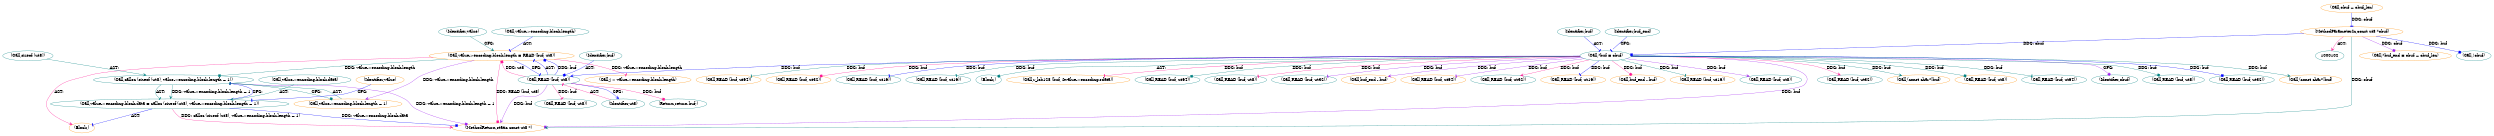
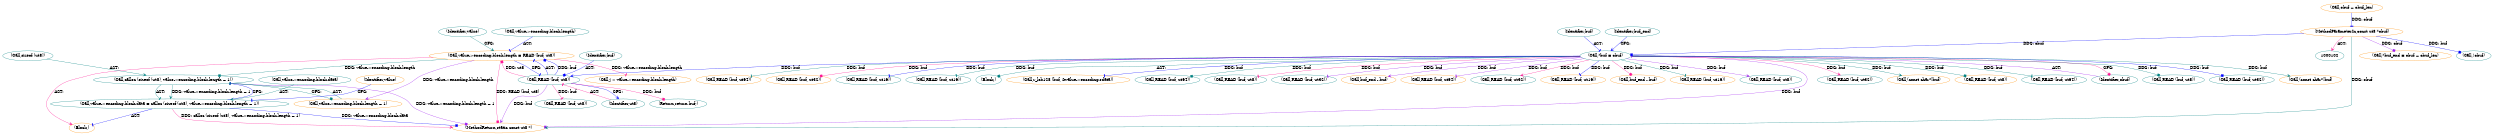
(1620, 43) -> (1620, 43)
(1871, 58) -> (1871, 58)
none -> (1912, 61)
(1259, 64) -> (1259, 64)
